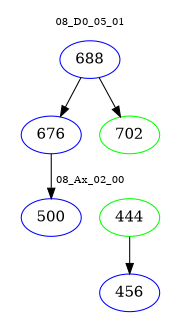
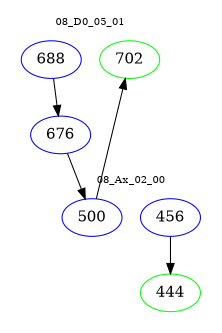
(107, 93) -> (110, 144)
(130, 250) -> (170, 250)
